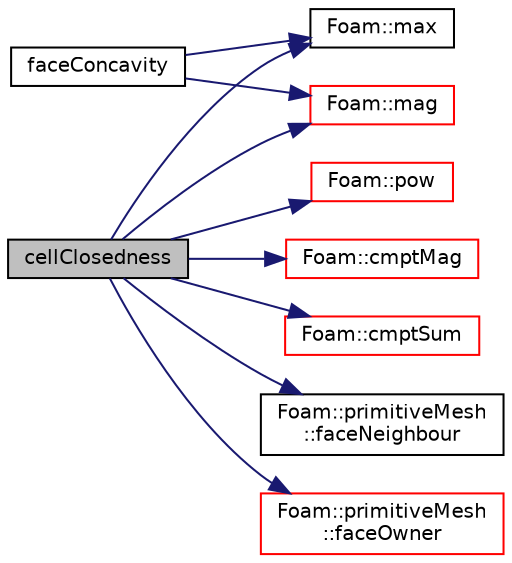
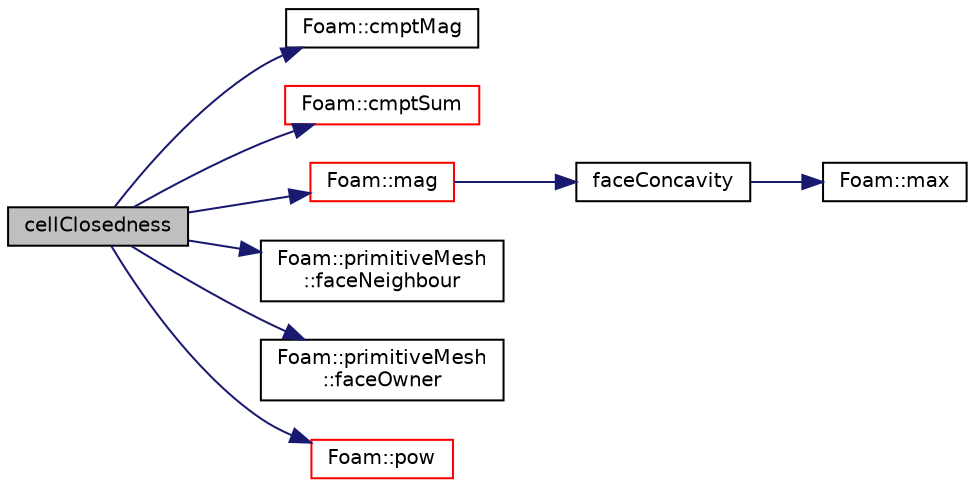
(253, 88) -> (505, 182)
(188, 132) -> none
(382, 259) -> (382, 28)
(382, 524) -> (382, 370)
